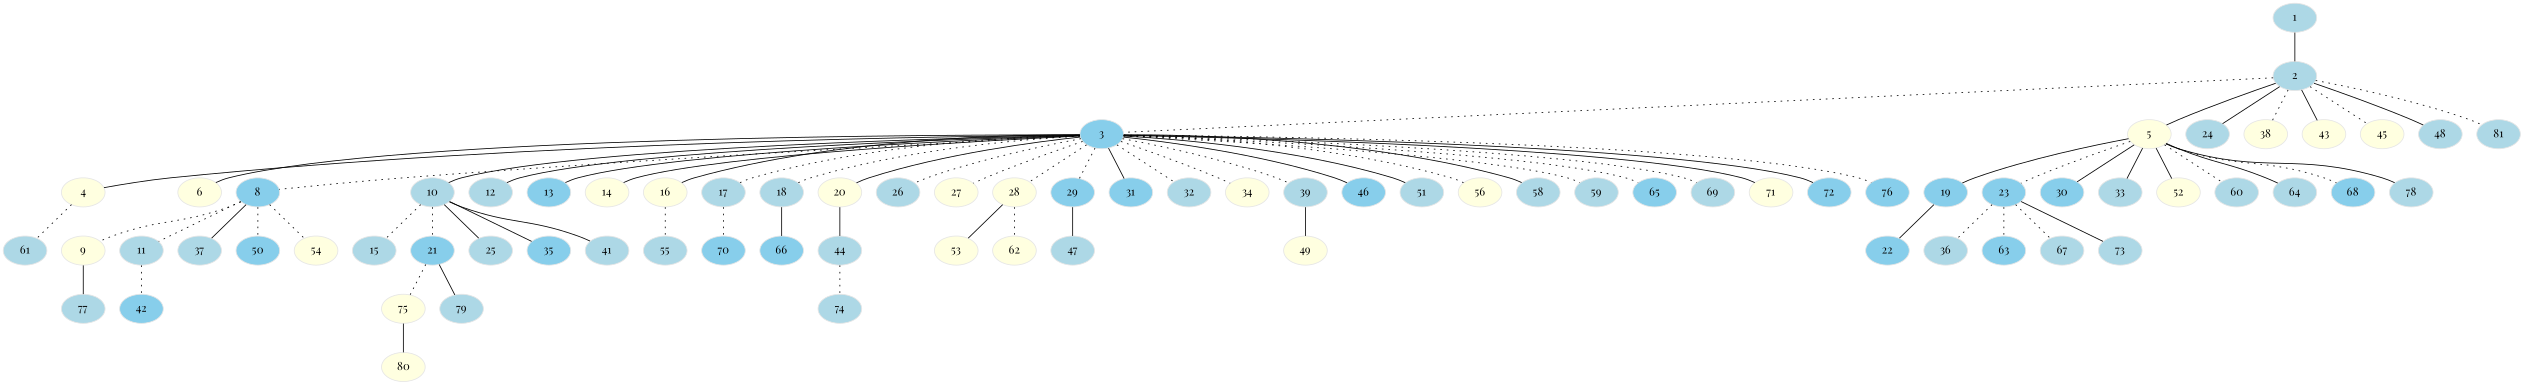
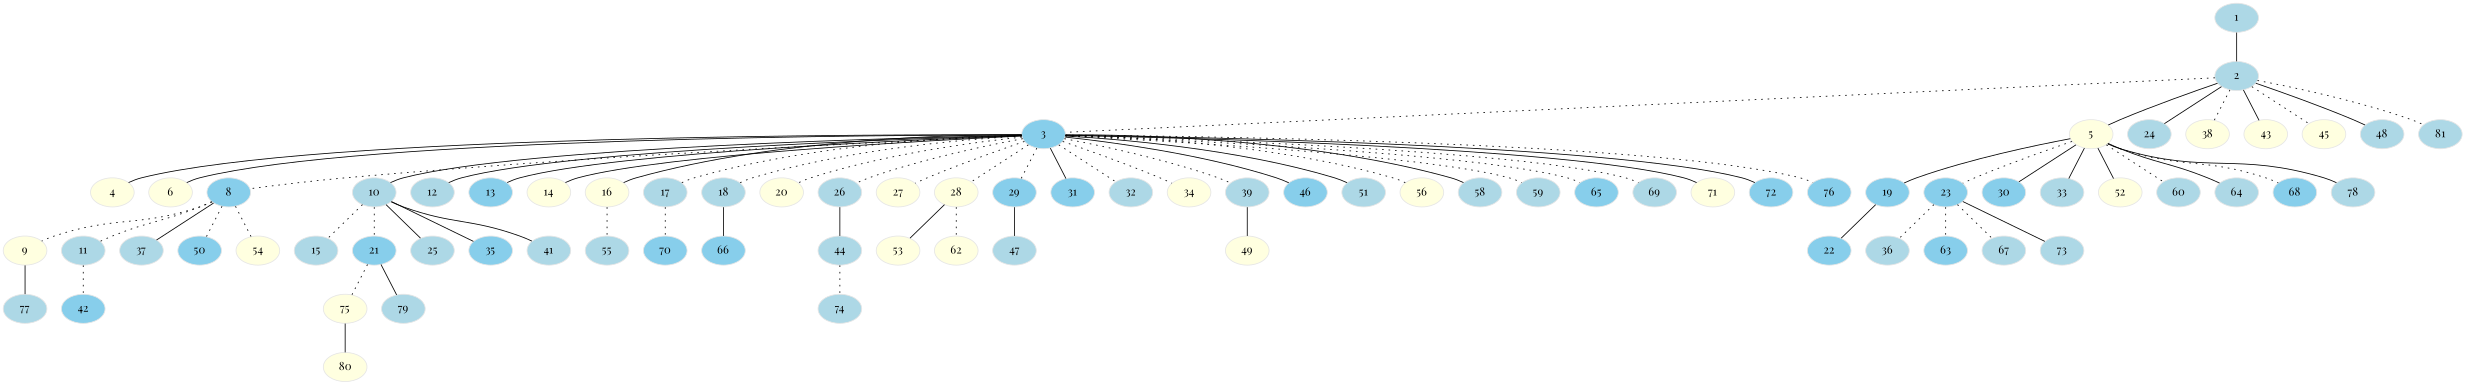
(967, 154) -> (909, 154)
(840, 222) -> (840, 222)
(25, 251) -> none
